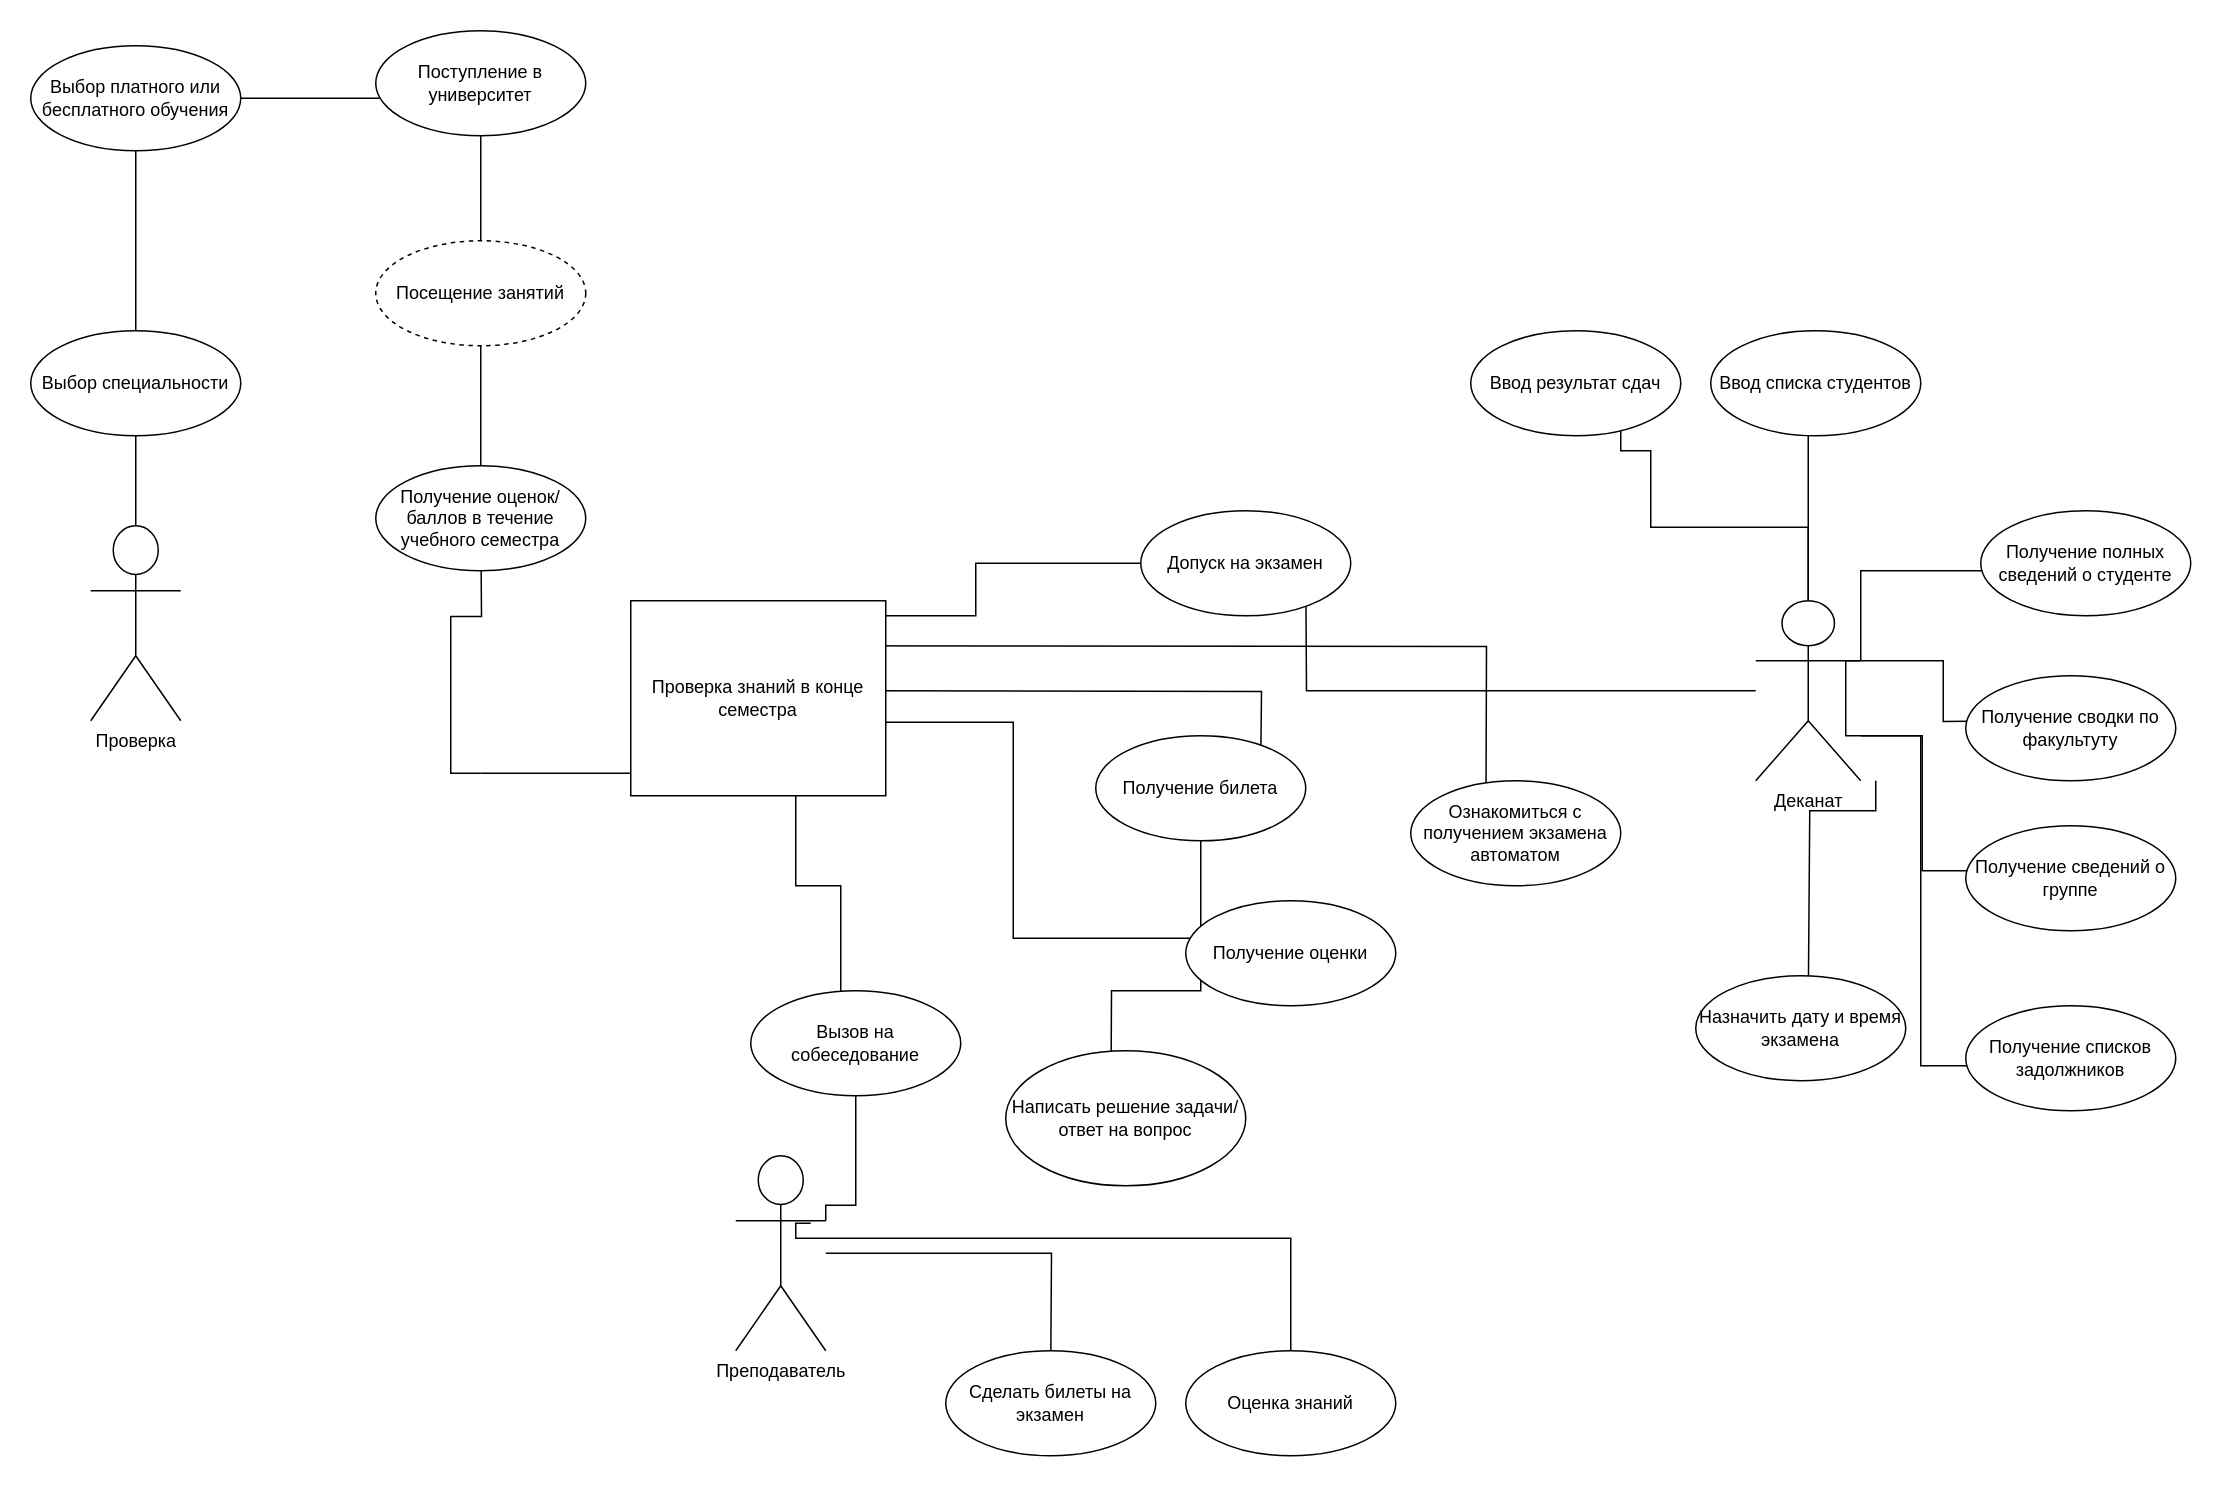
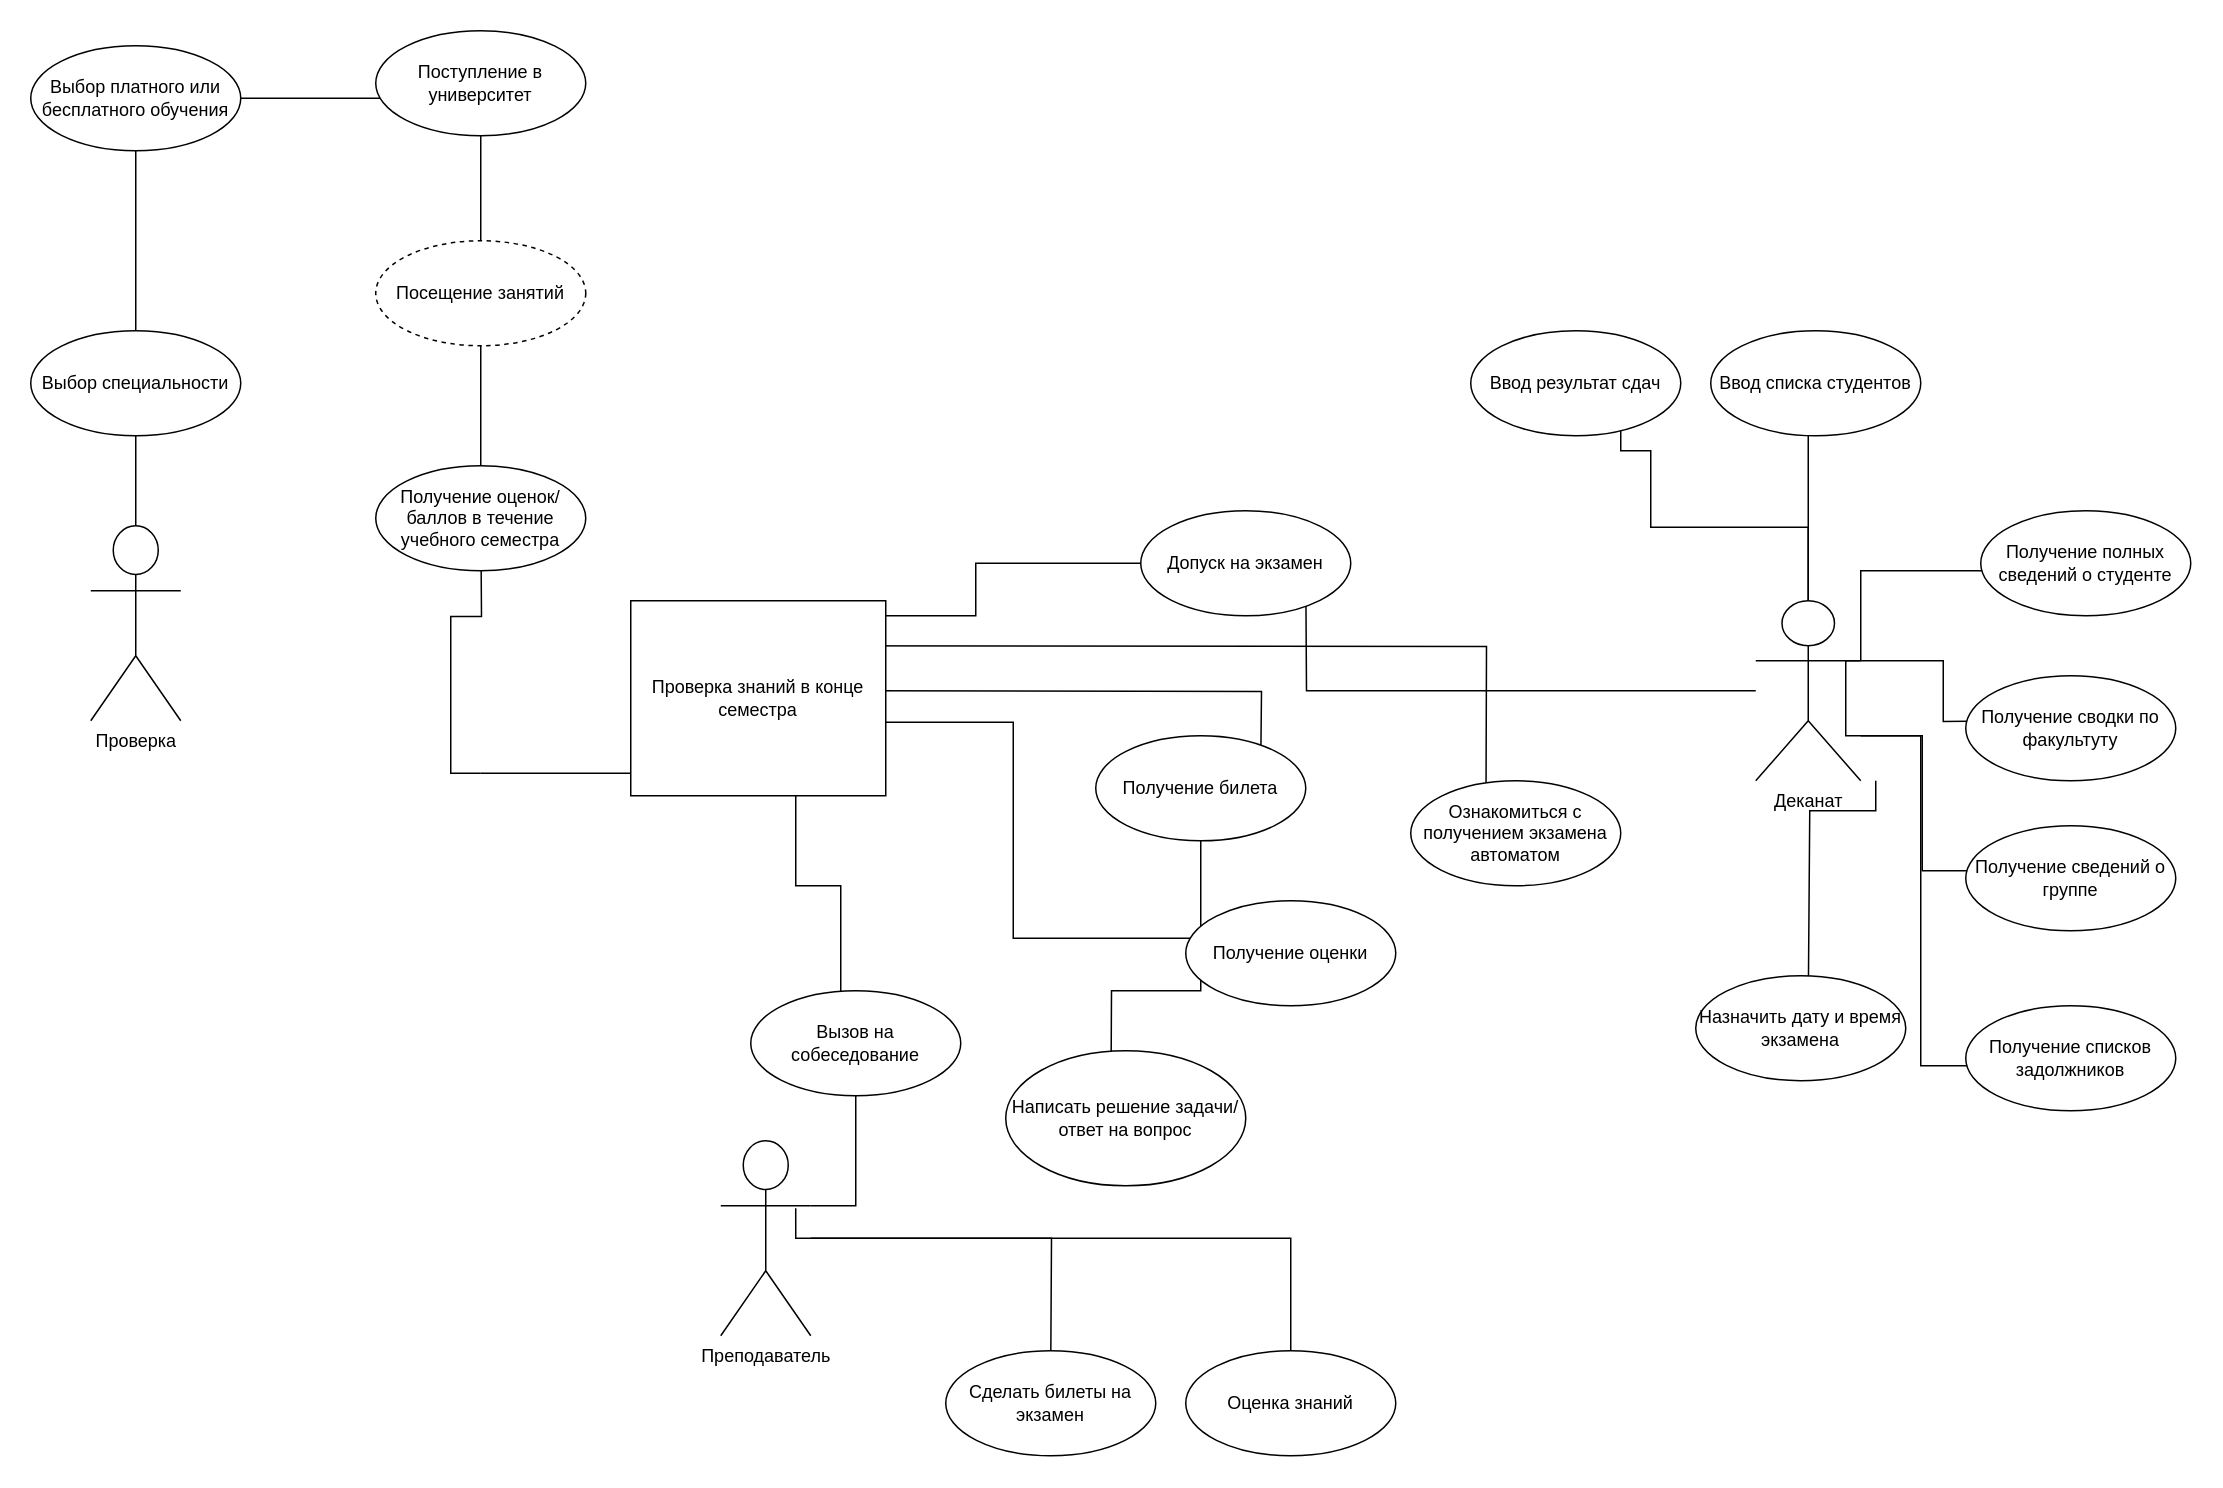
(781, 1253) -> (766, 1238)
